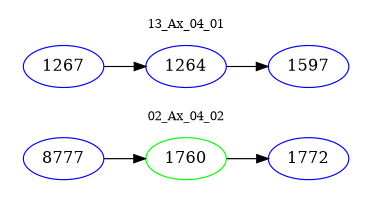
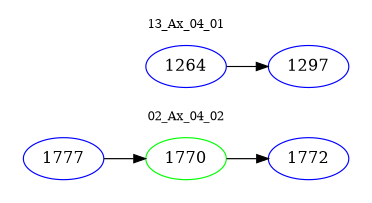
(64, 66) -> none
(309, 66) -> (309, 66)
(64, 159) -> (64, 159)
(186, 159) -> (186, 159)
